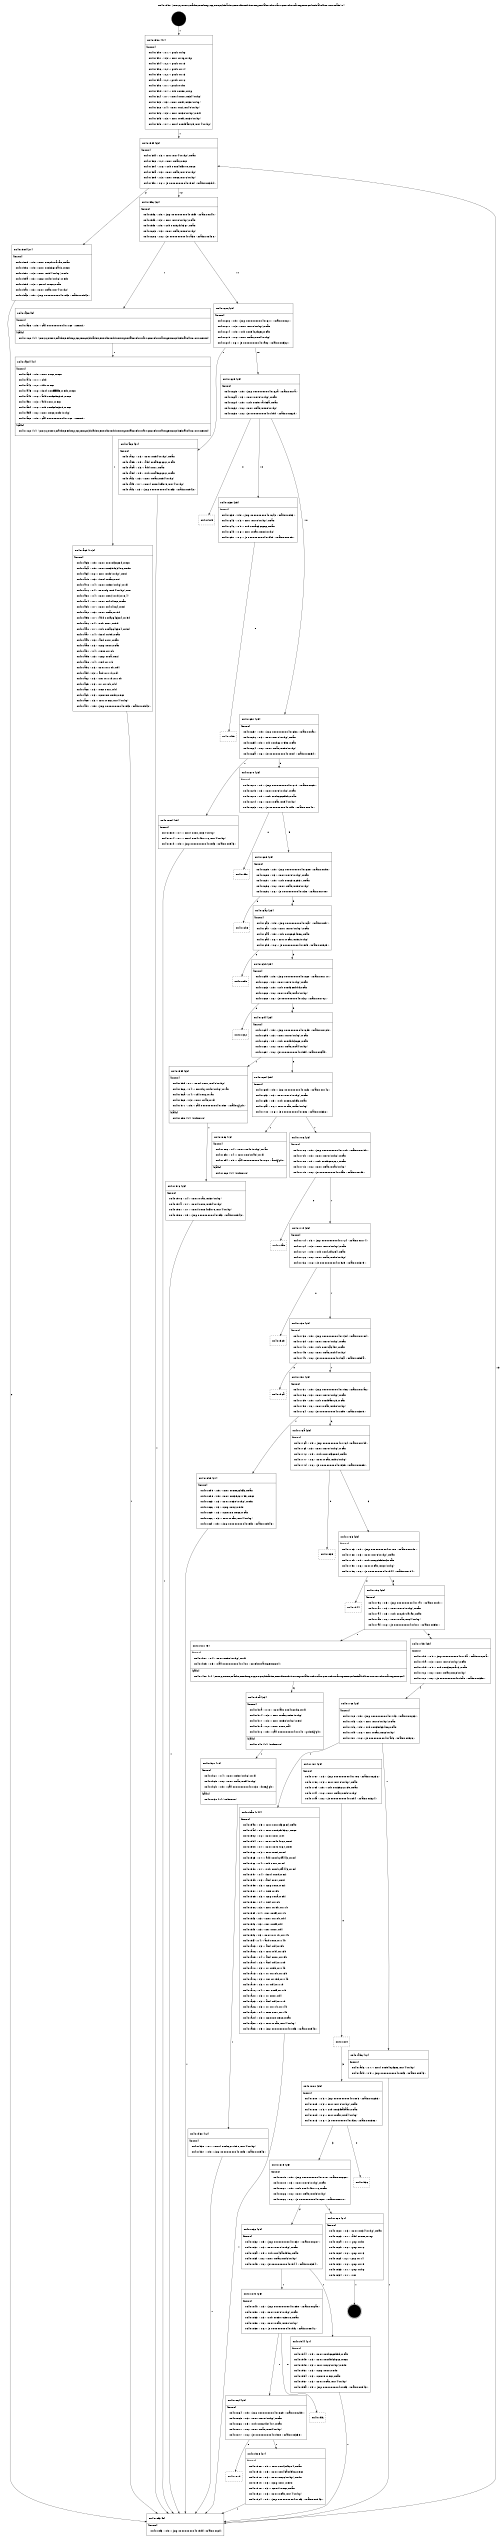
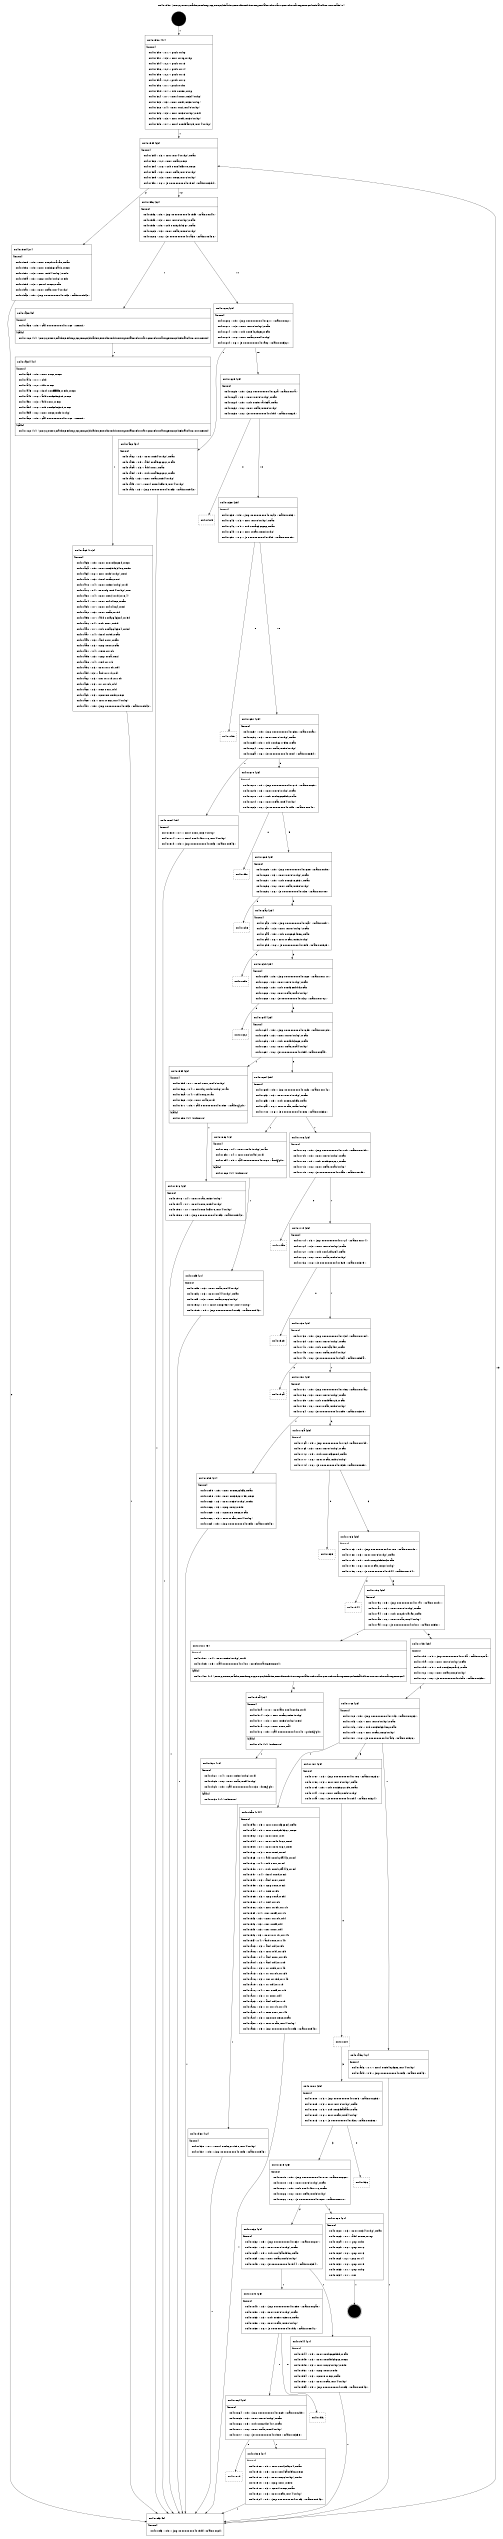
(304, 564) -> (268, 628)
none -> (223, 1293)
none -> (361, 1750)
